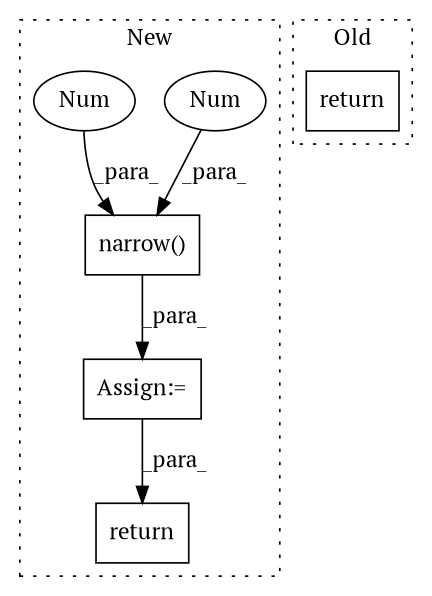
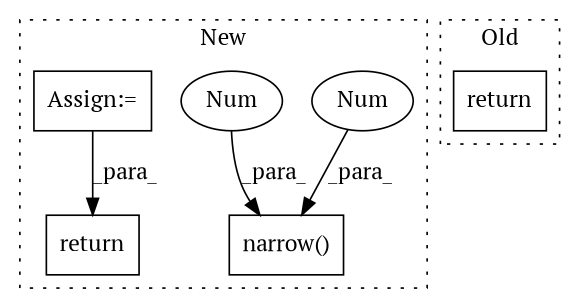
(142, 309) -> none
